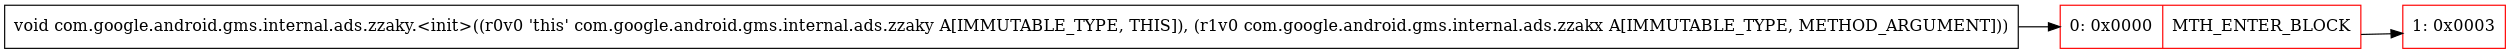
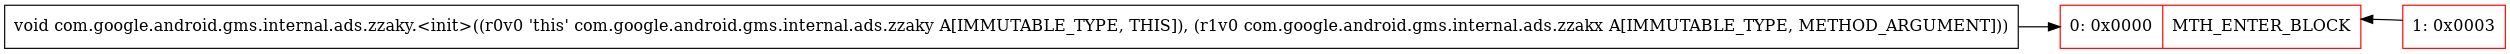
(2376, 34) -> (2388, 20)
